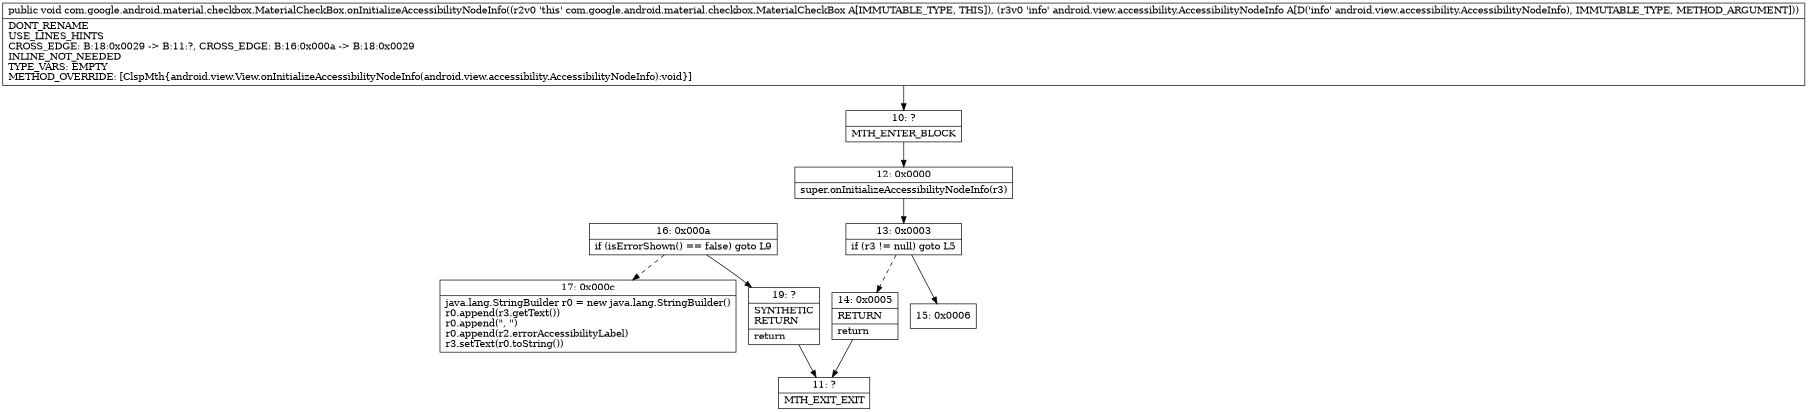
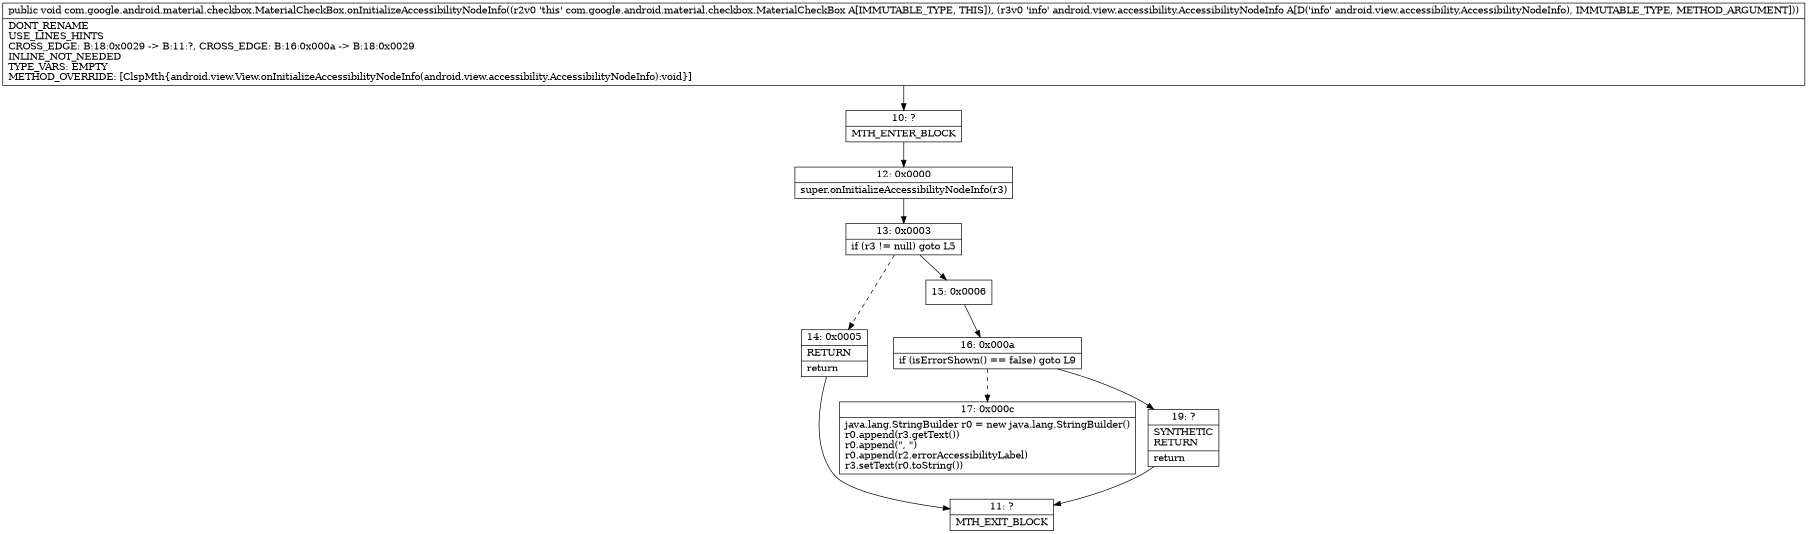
none -> (971, 318)
(824, 401) -> (1002, 522)
